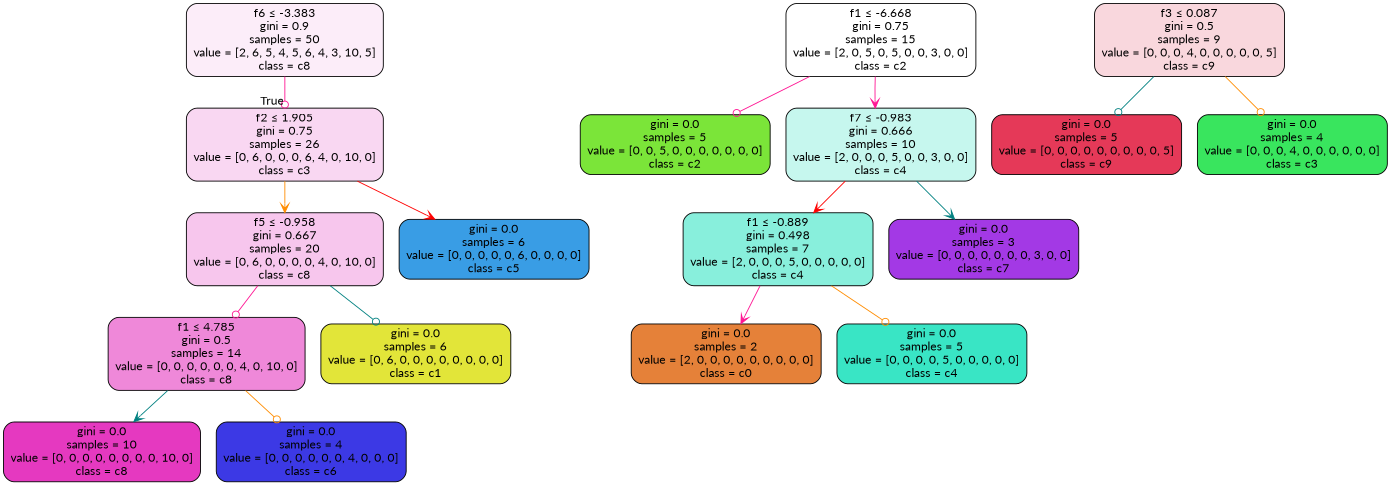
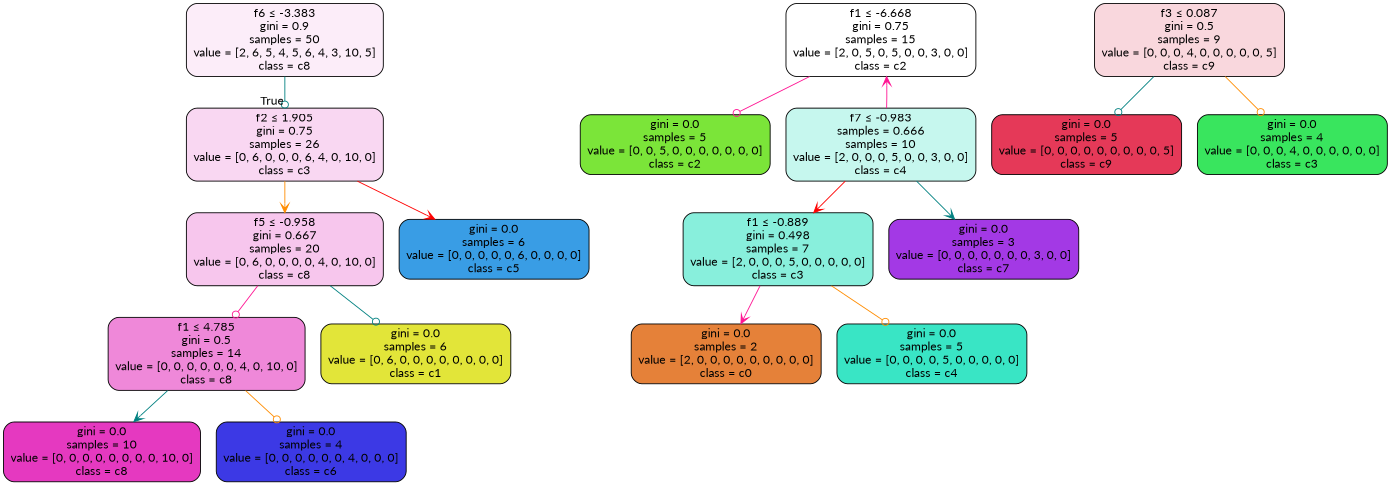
(875, 88) -> (887, 97)
(285, 89) -> (285, 89)
(881, 131) -> (881, 131)
(778, 275) -> (778, 275)
